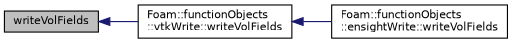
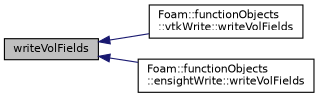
(317, 22) -> (124, 60)
